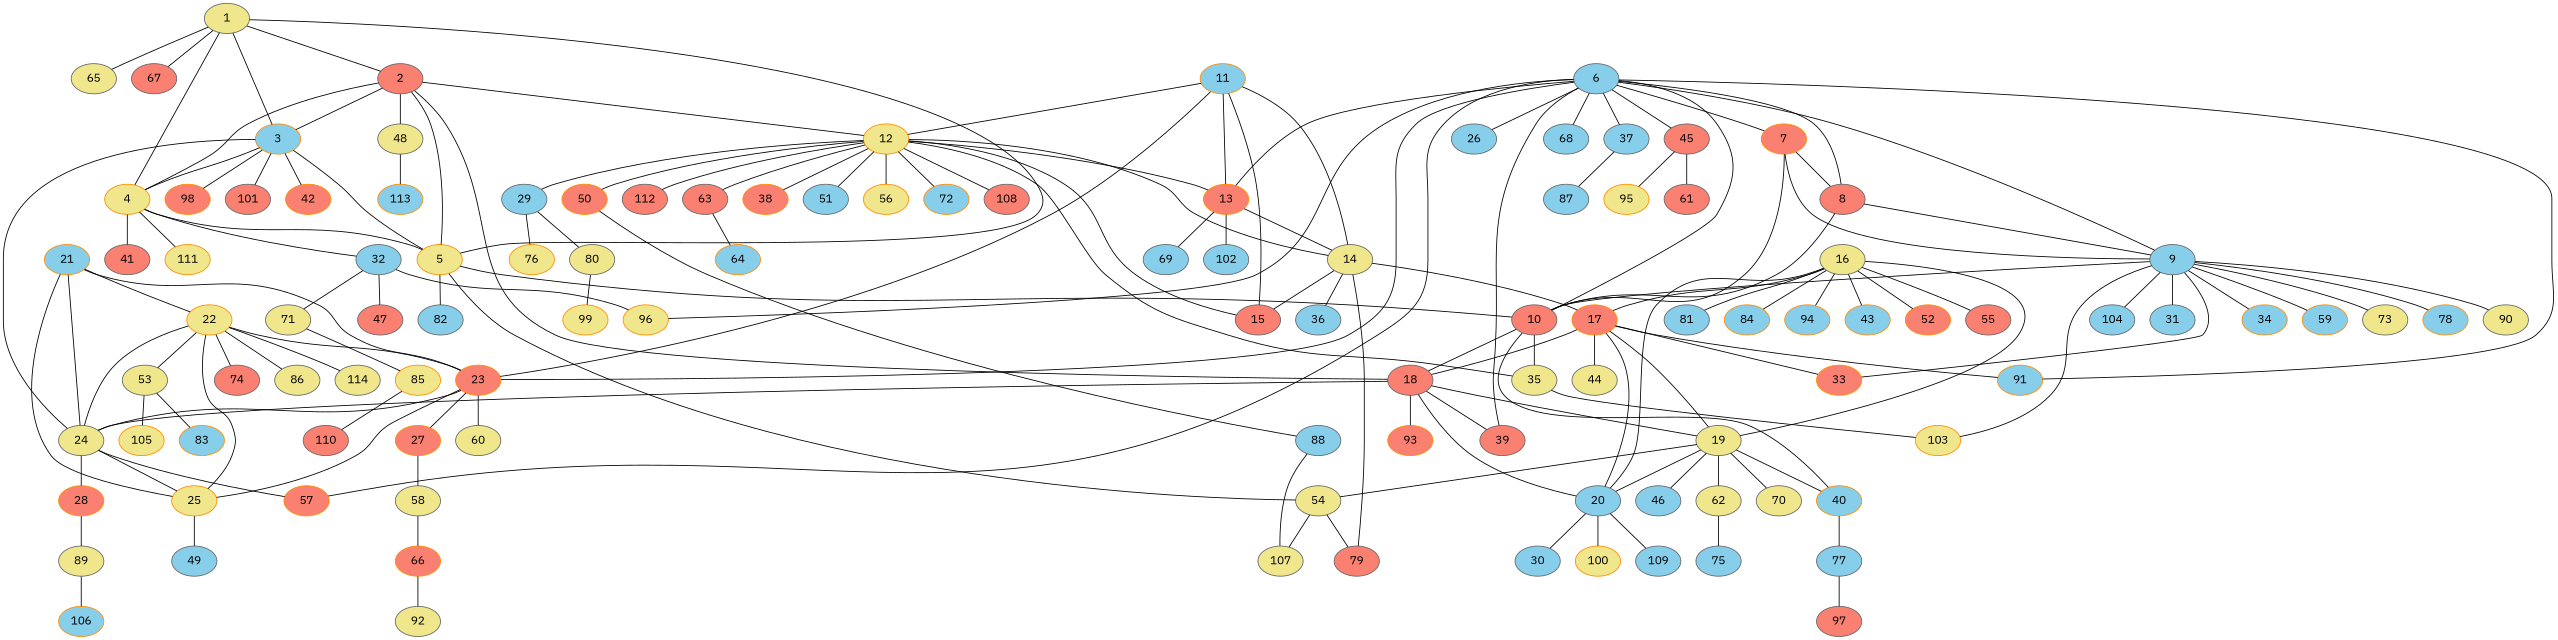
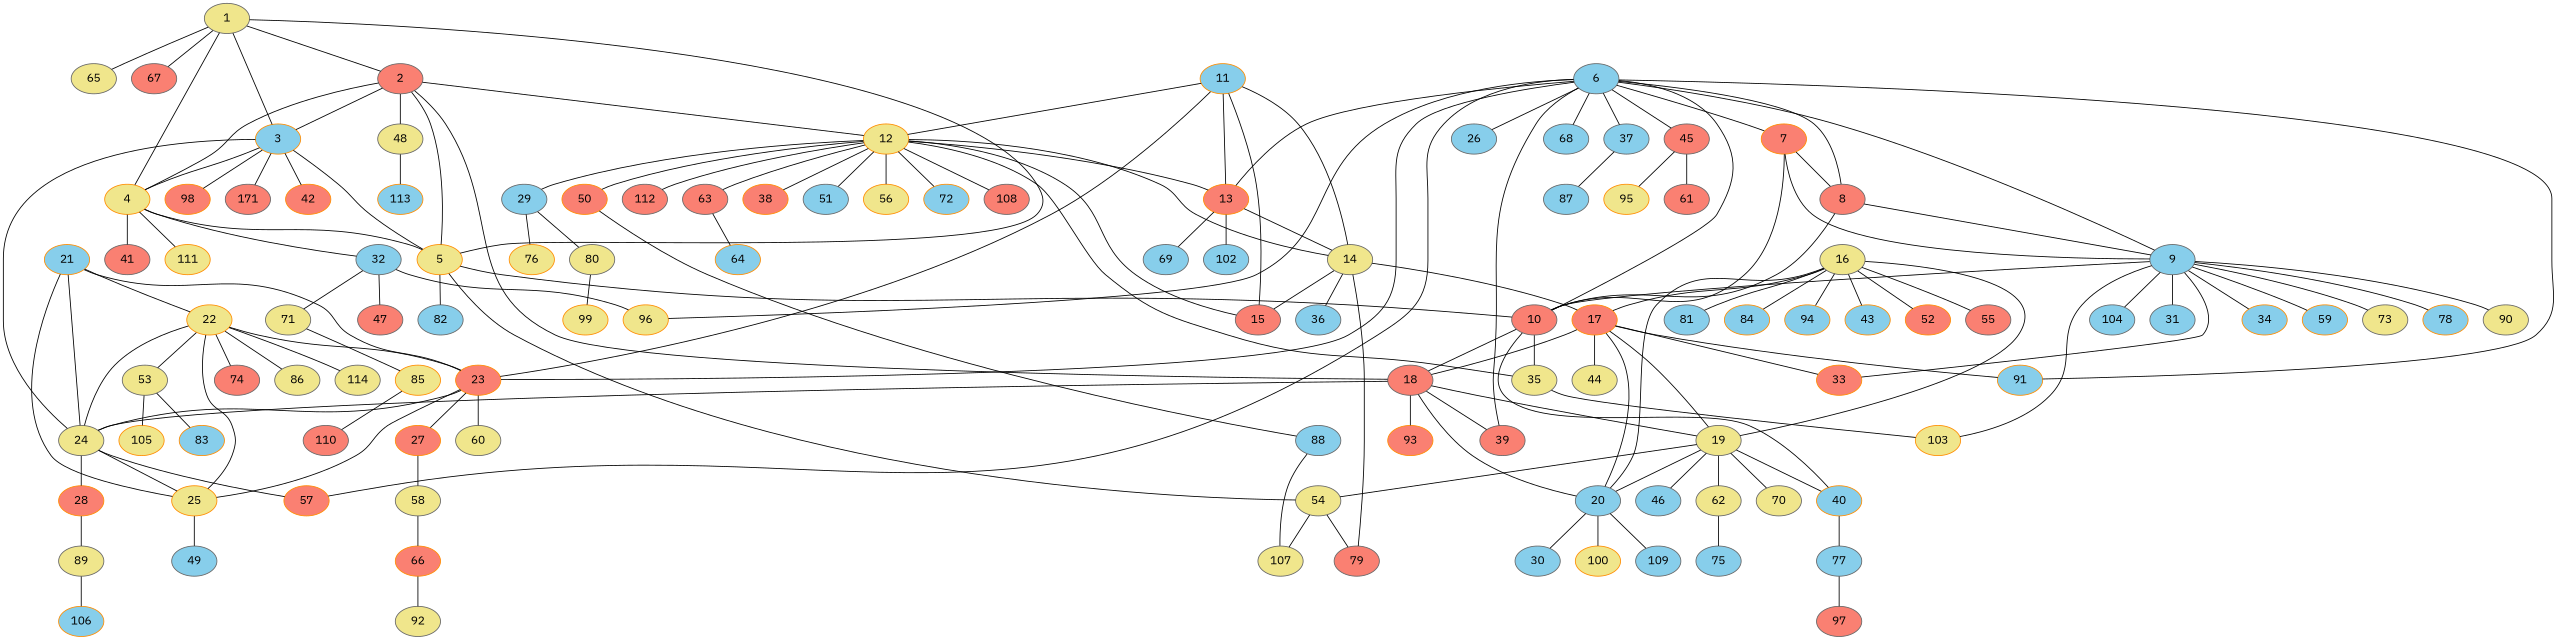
(248, 199) -> (248, 199)
